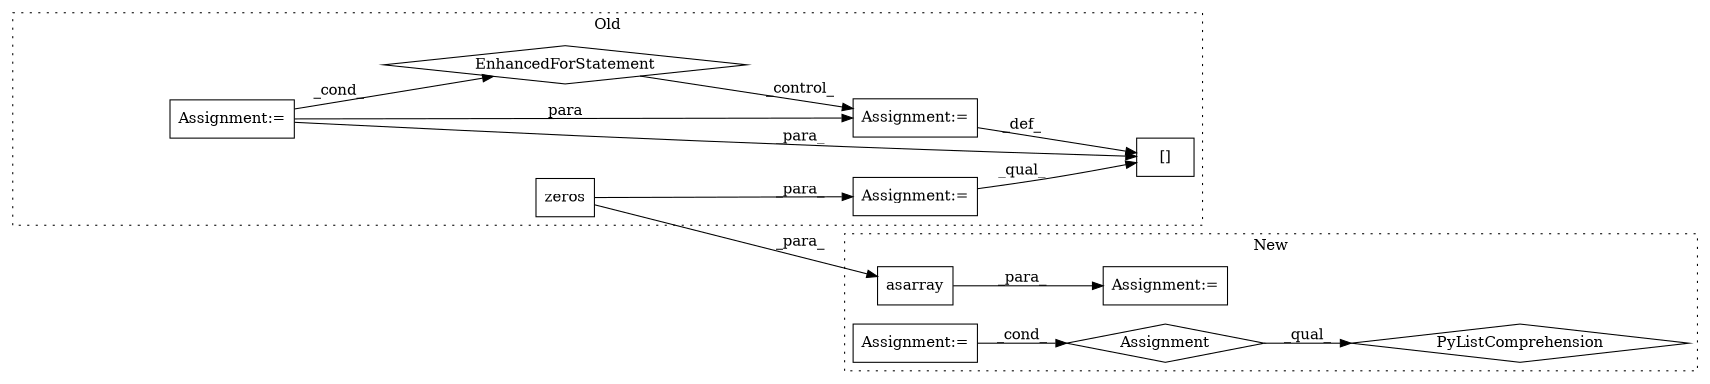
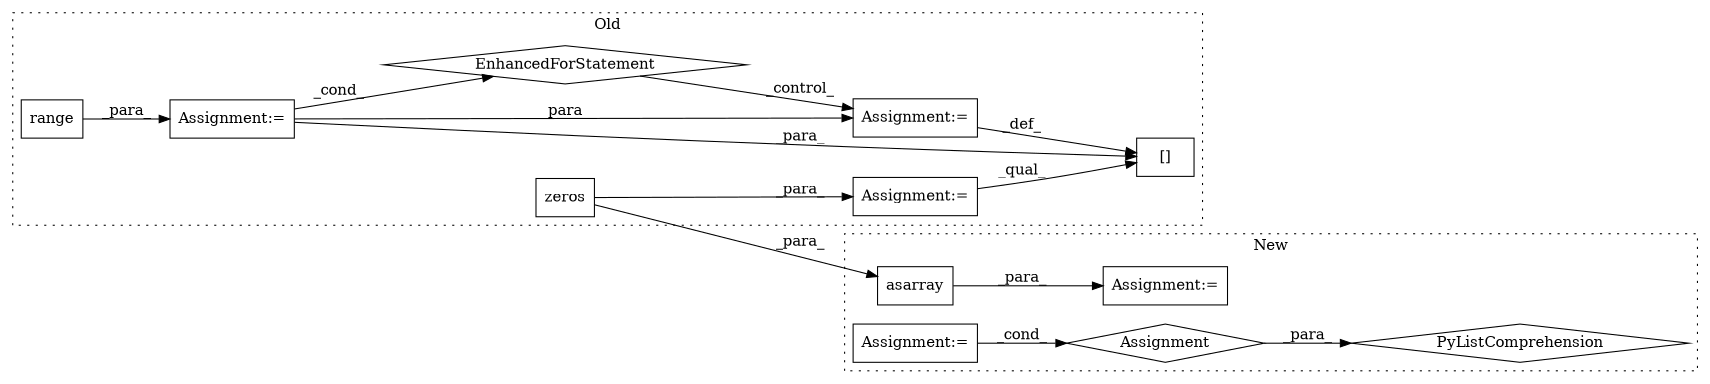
none -> (52, 119)
(1308, 335) -> (1308, 335)
